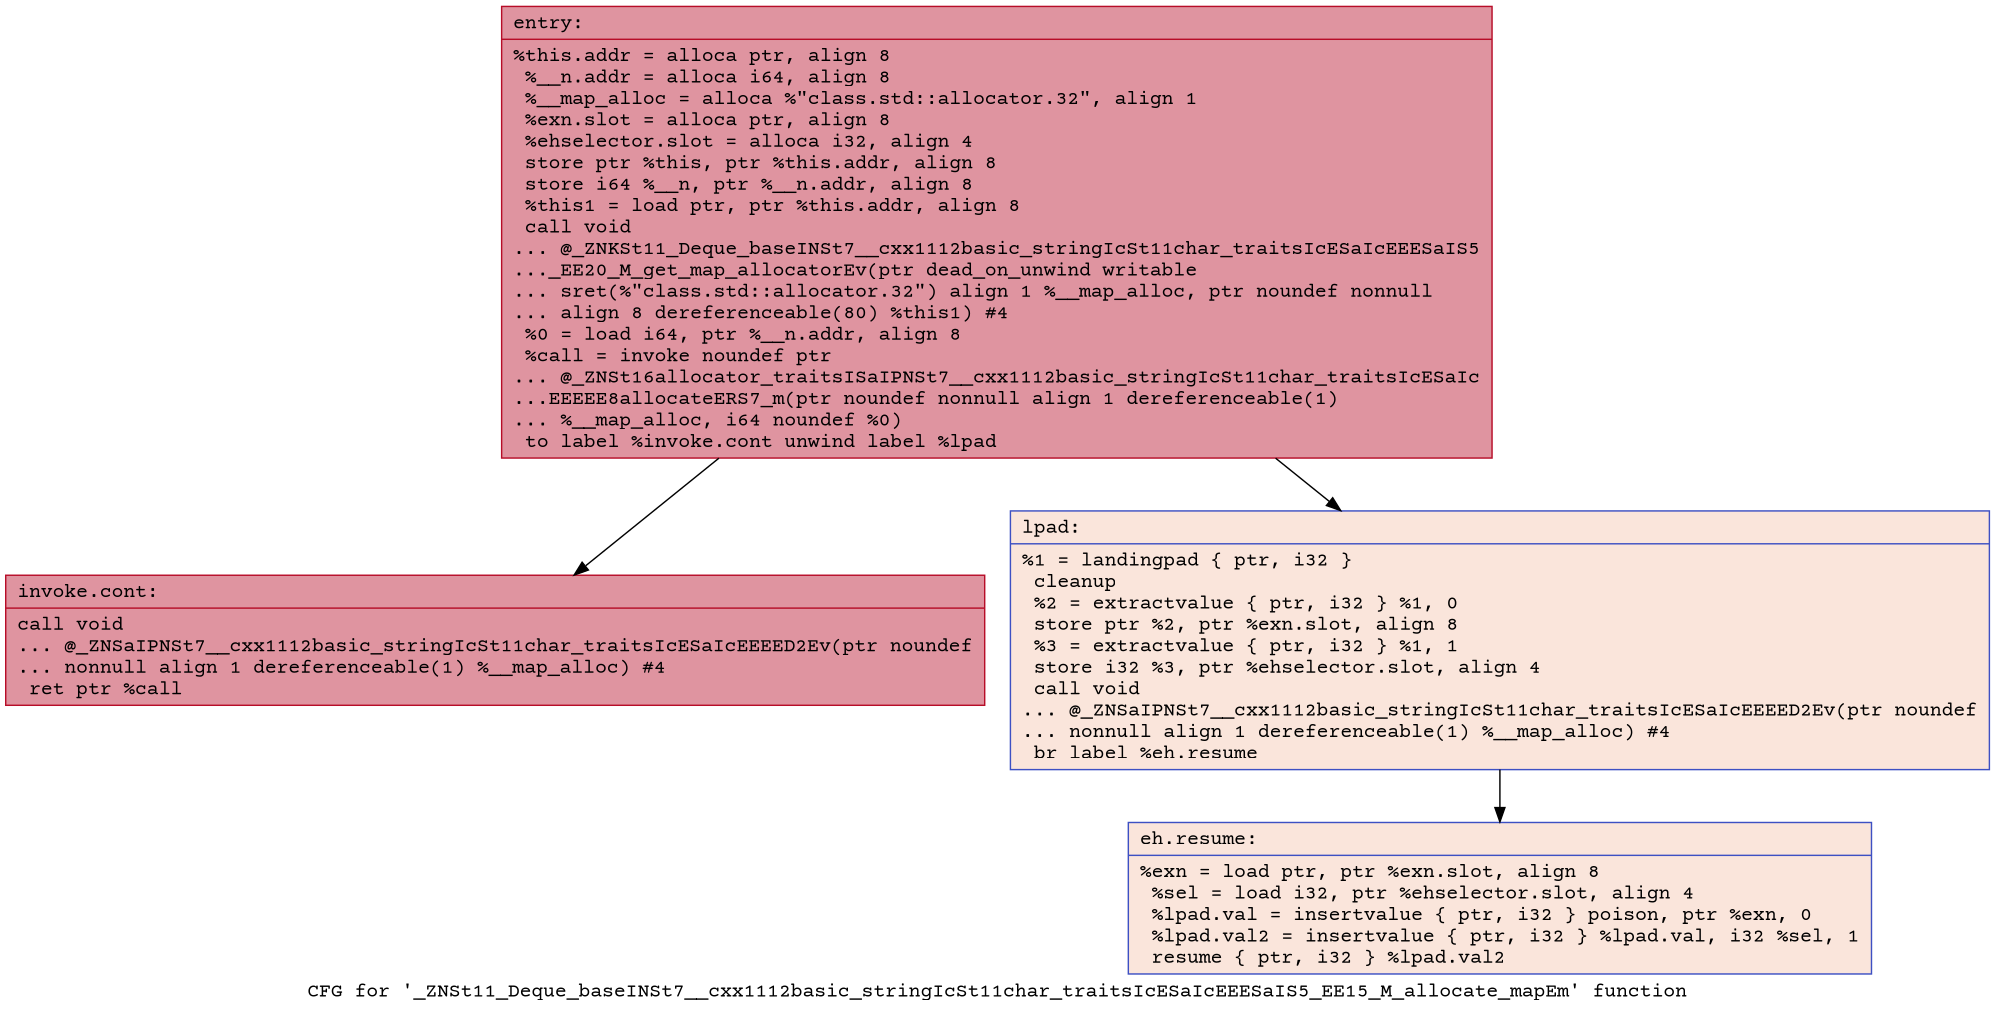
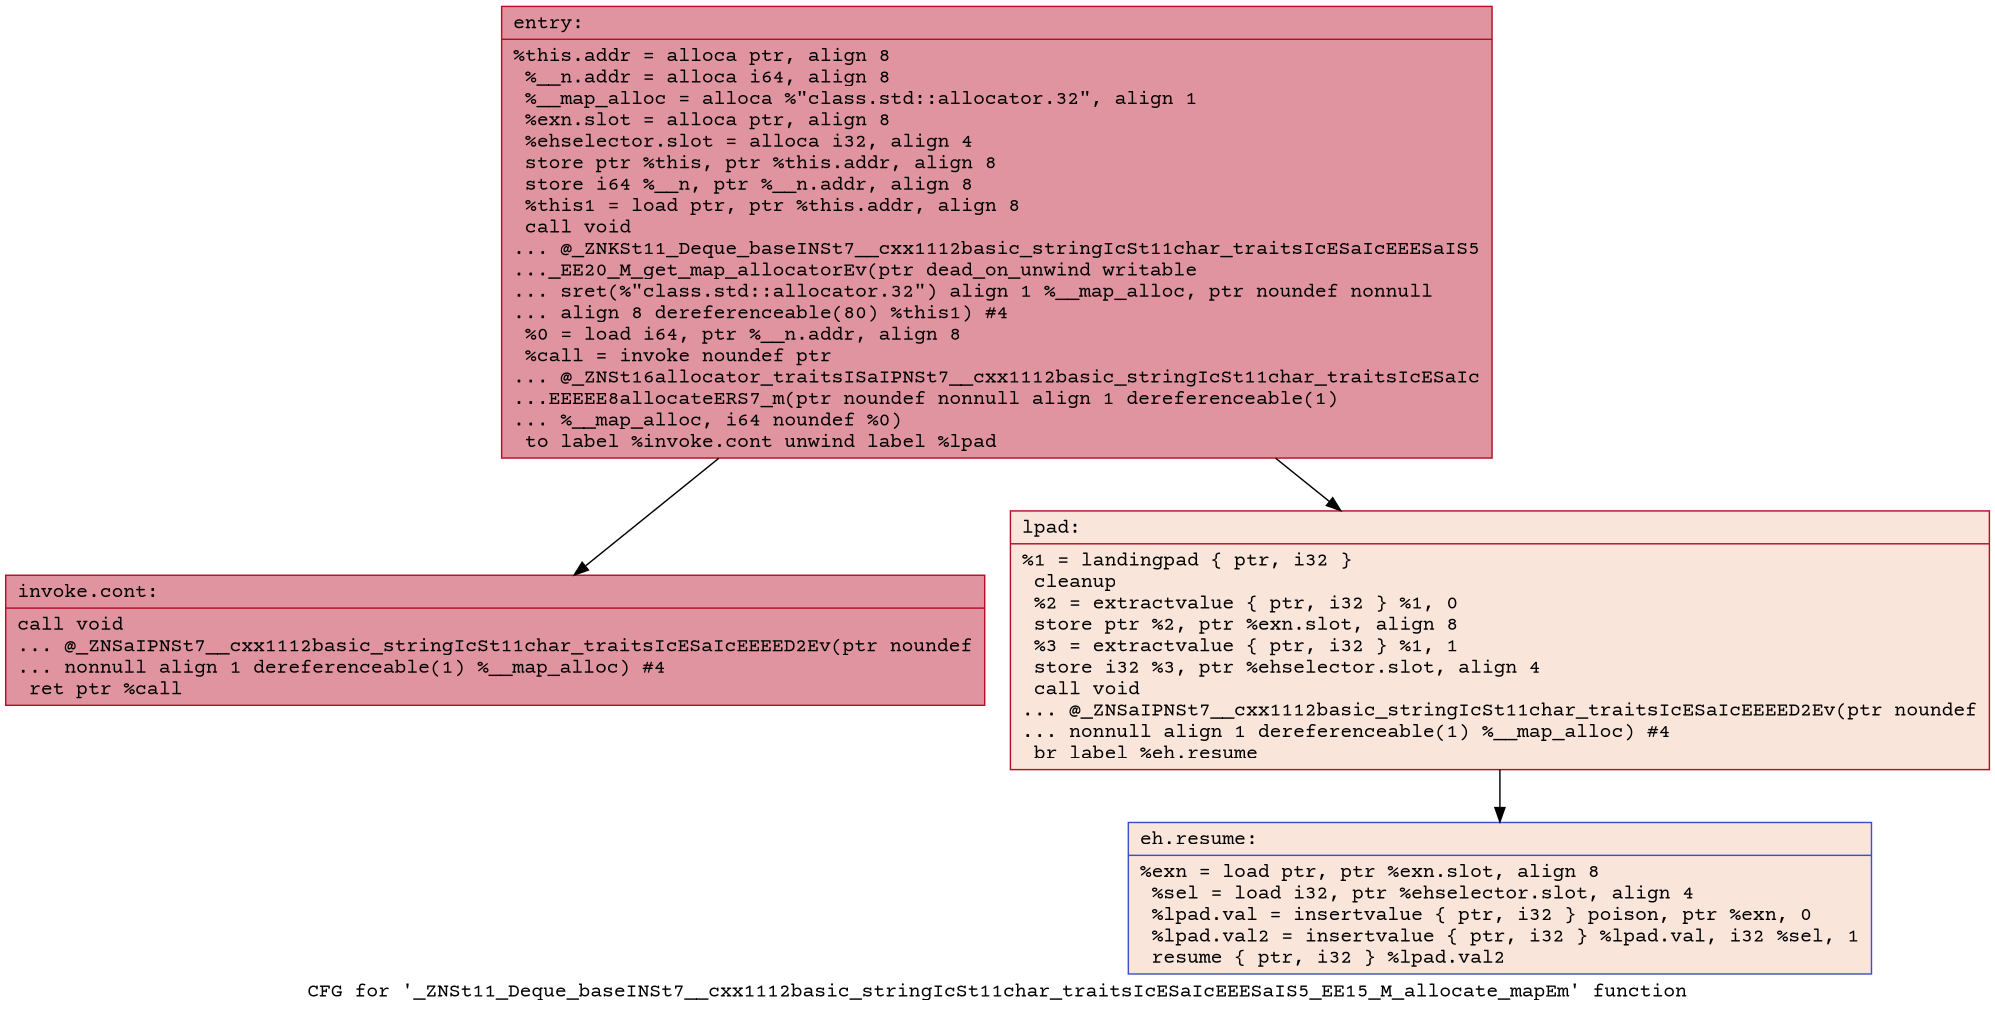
(1500, 640) -> (1500, 640)
